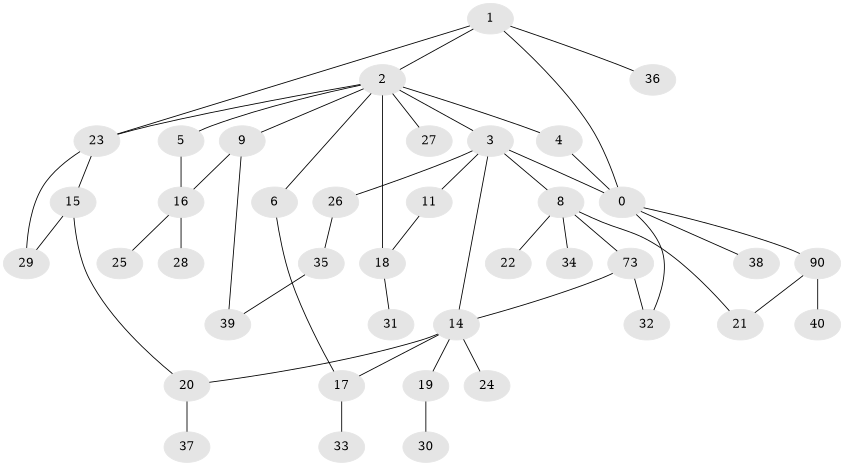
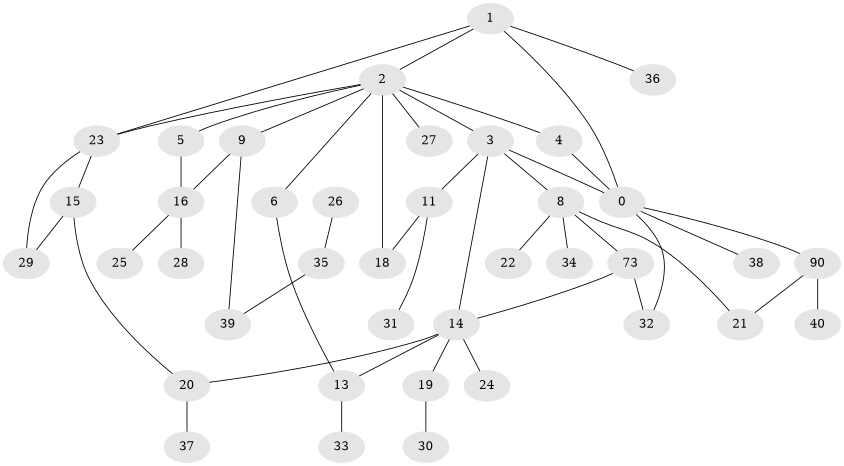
(415, 174) -> none
(387, 294) -> (417, 265)
(342, 386) -> (342, 386)
